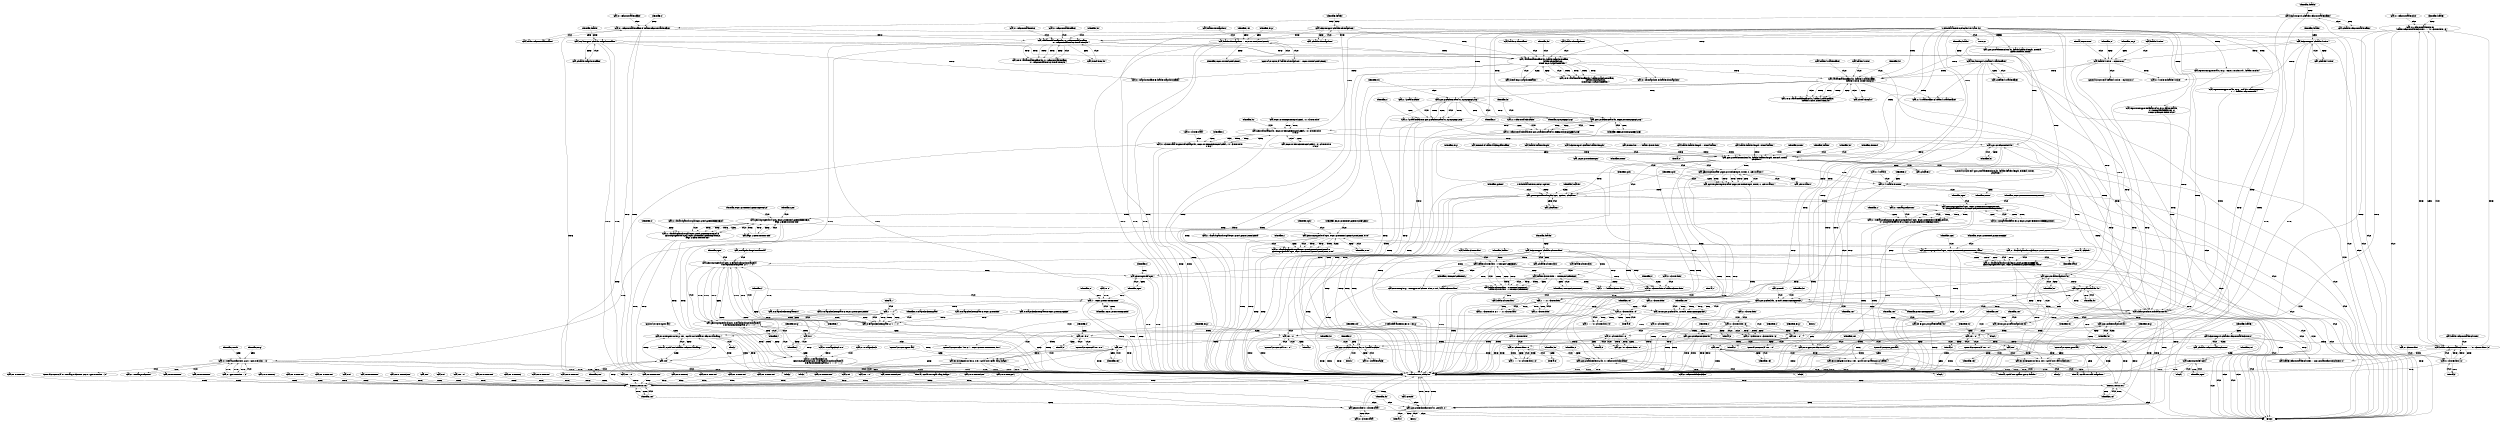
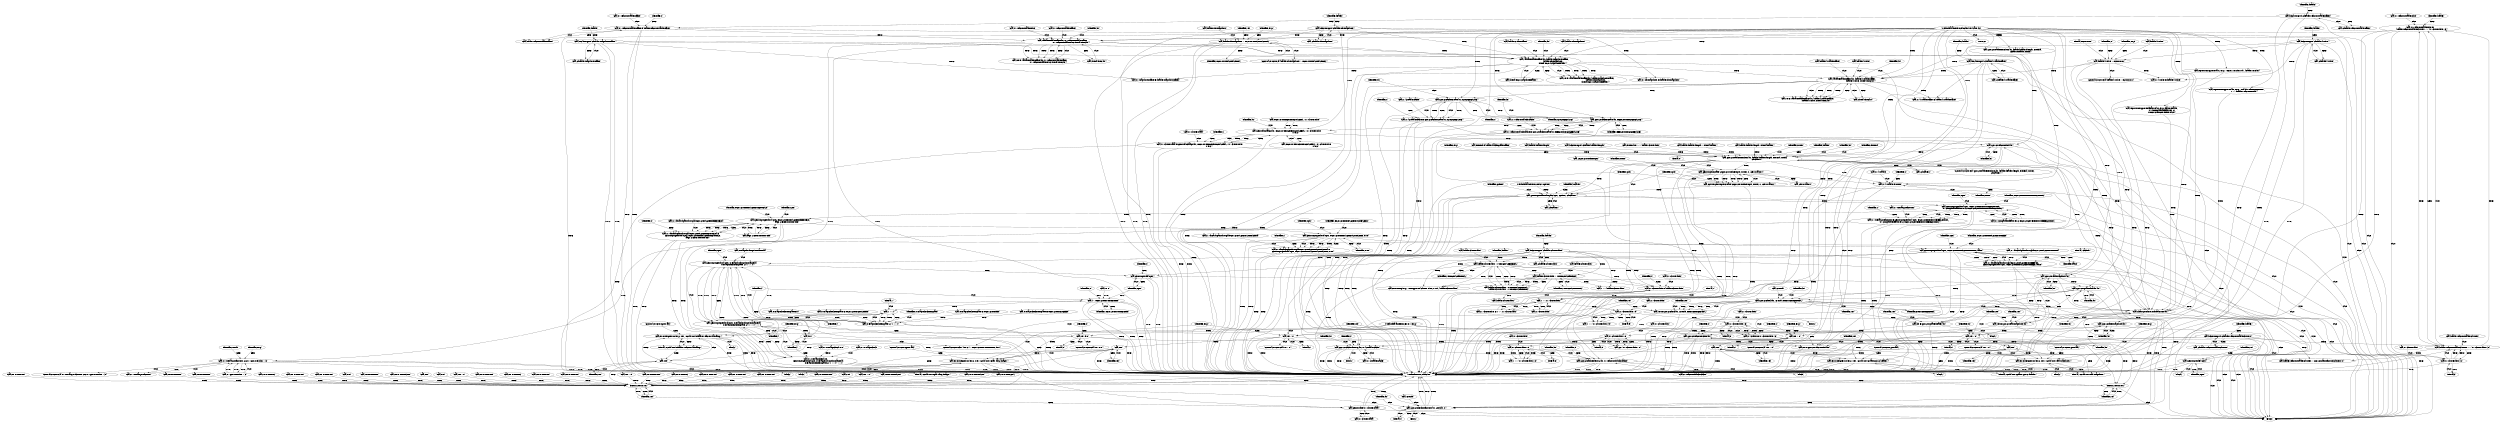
(2283, 86) -> (2074, 223)
